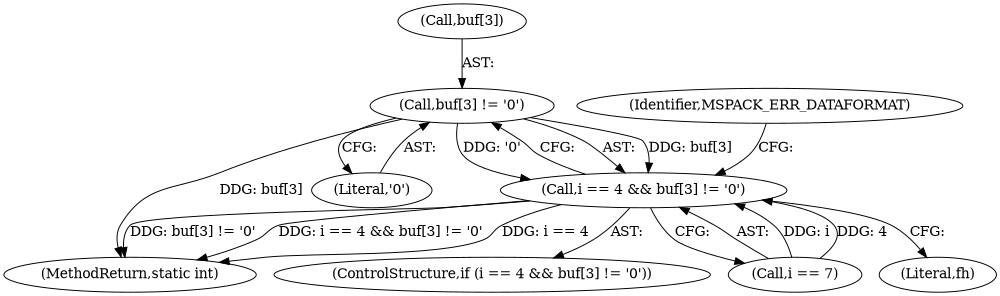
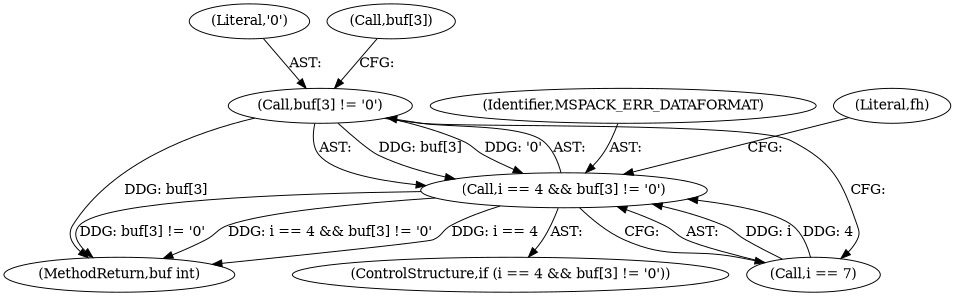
(481, 64) -> (379, 64)
(342, 140) -> (659, 128)
(560, 148) -> (572, 148)
(778, 148) -> (628, 148)
(847, 212) -> (741, 145)
(130, 275) -> (119, 275)
